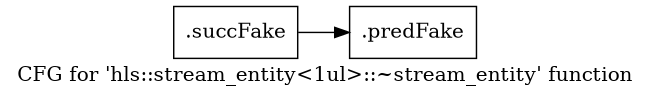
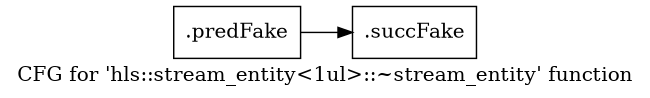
(316, 32) -> (319, 32)
